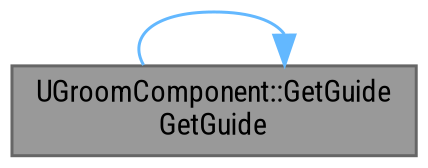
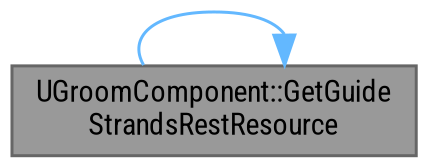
(214, 111) -> (214, 111)
